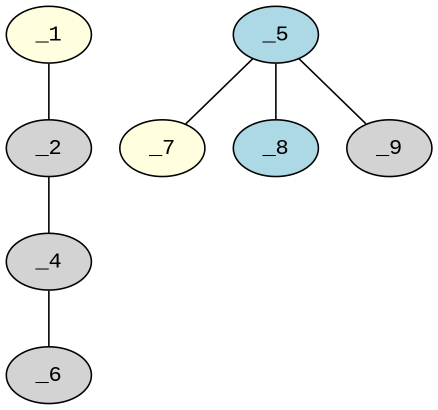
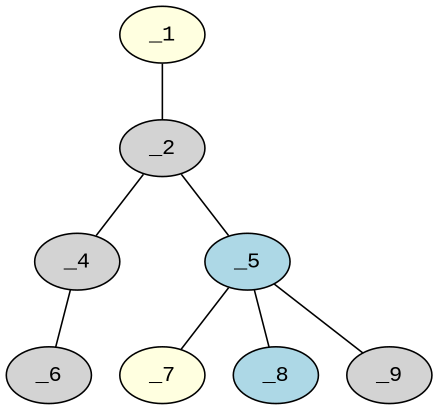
none -> (205, 205)
